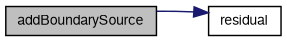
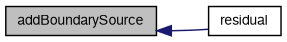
(175, 11) -> (190, 30)
